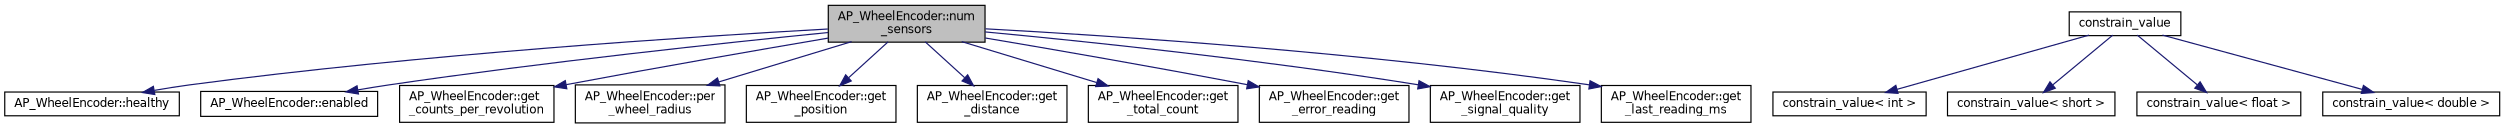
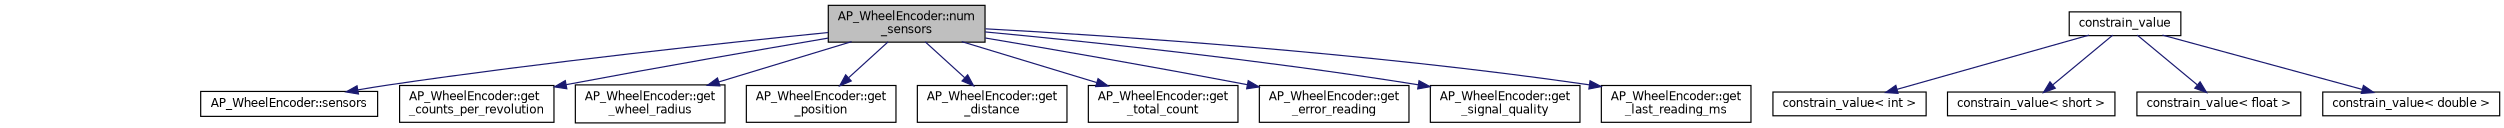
(92, 104) -> none
(289, 104) -> (289, 104)
(650, 104) -> (650, 104)
